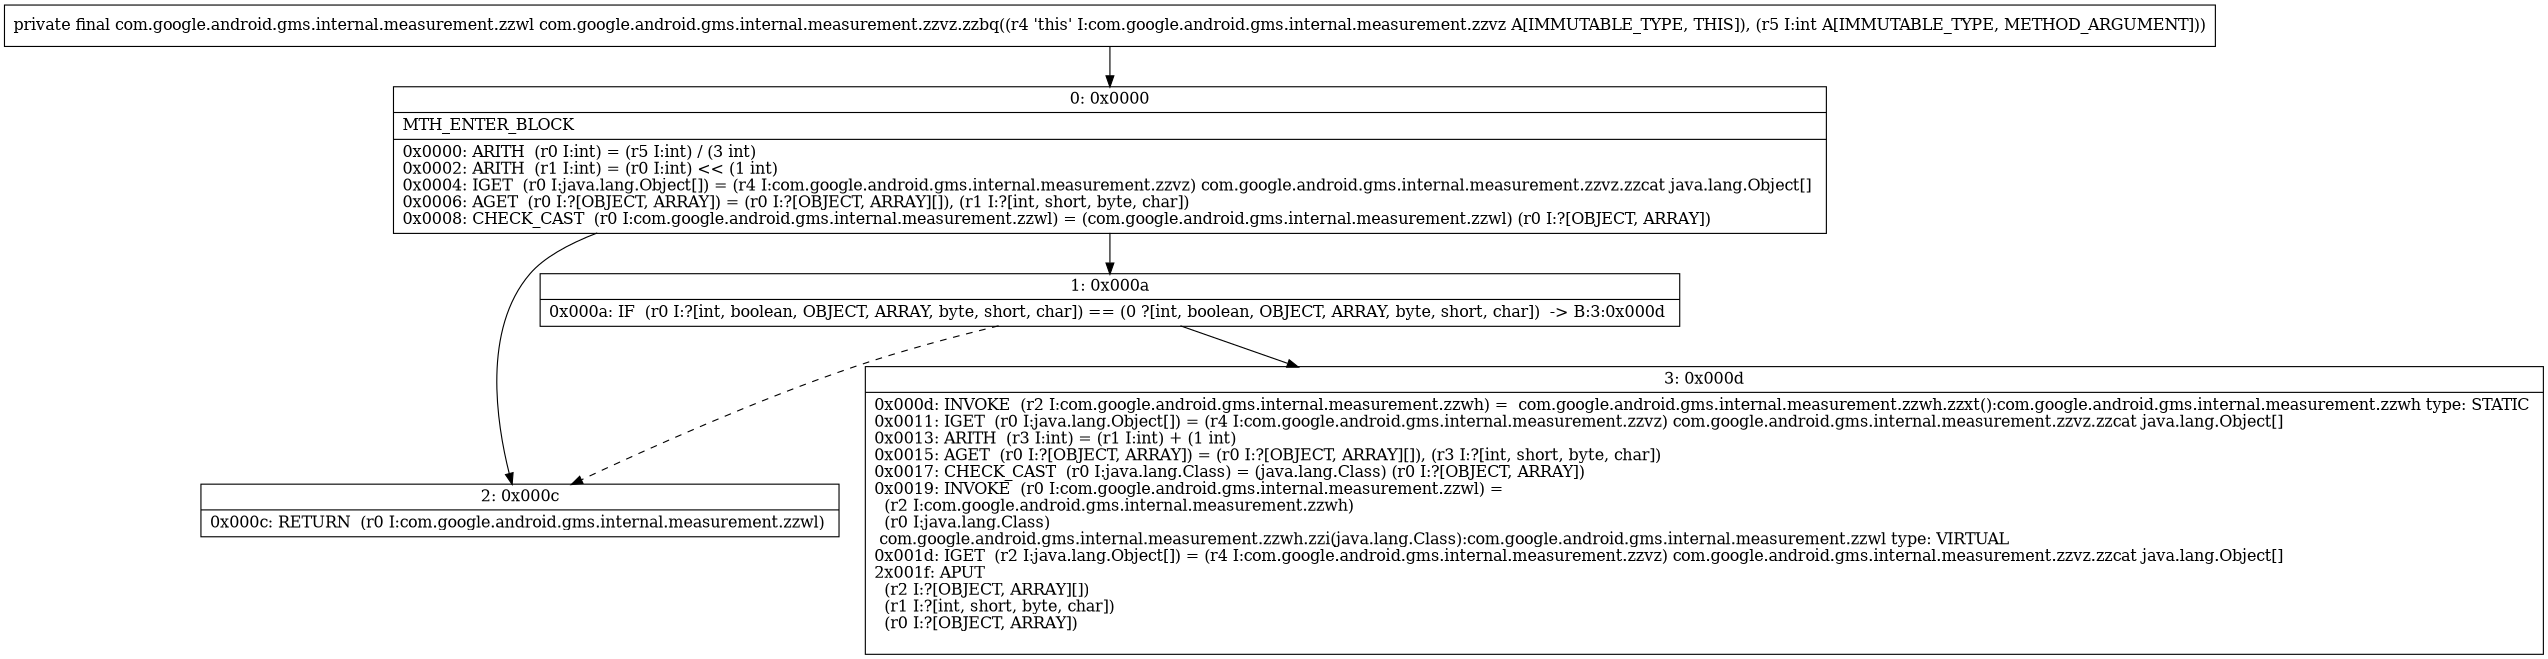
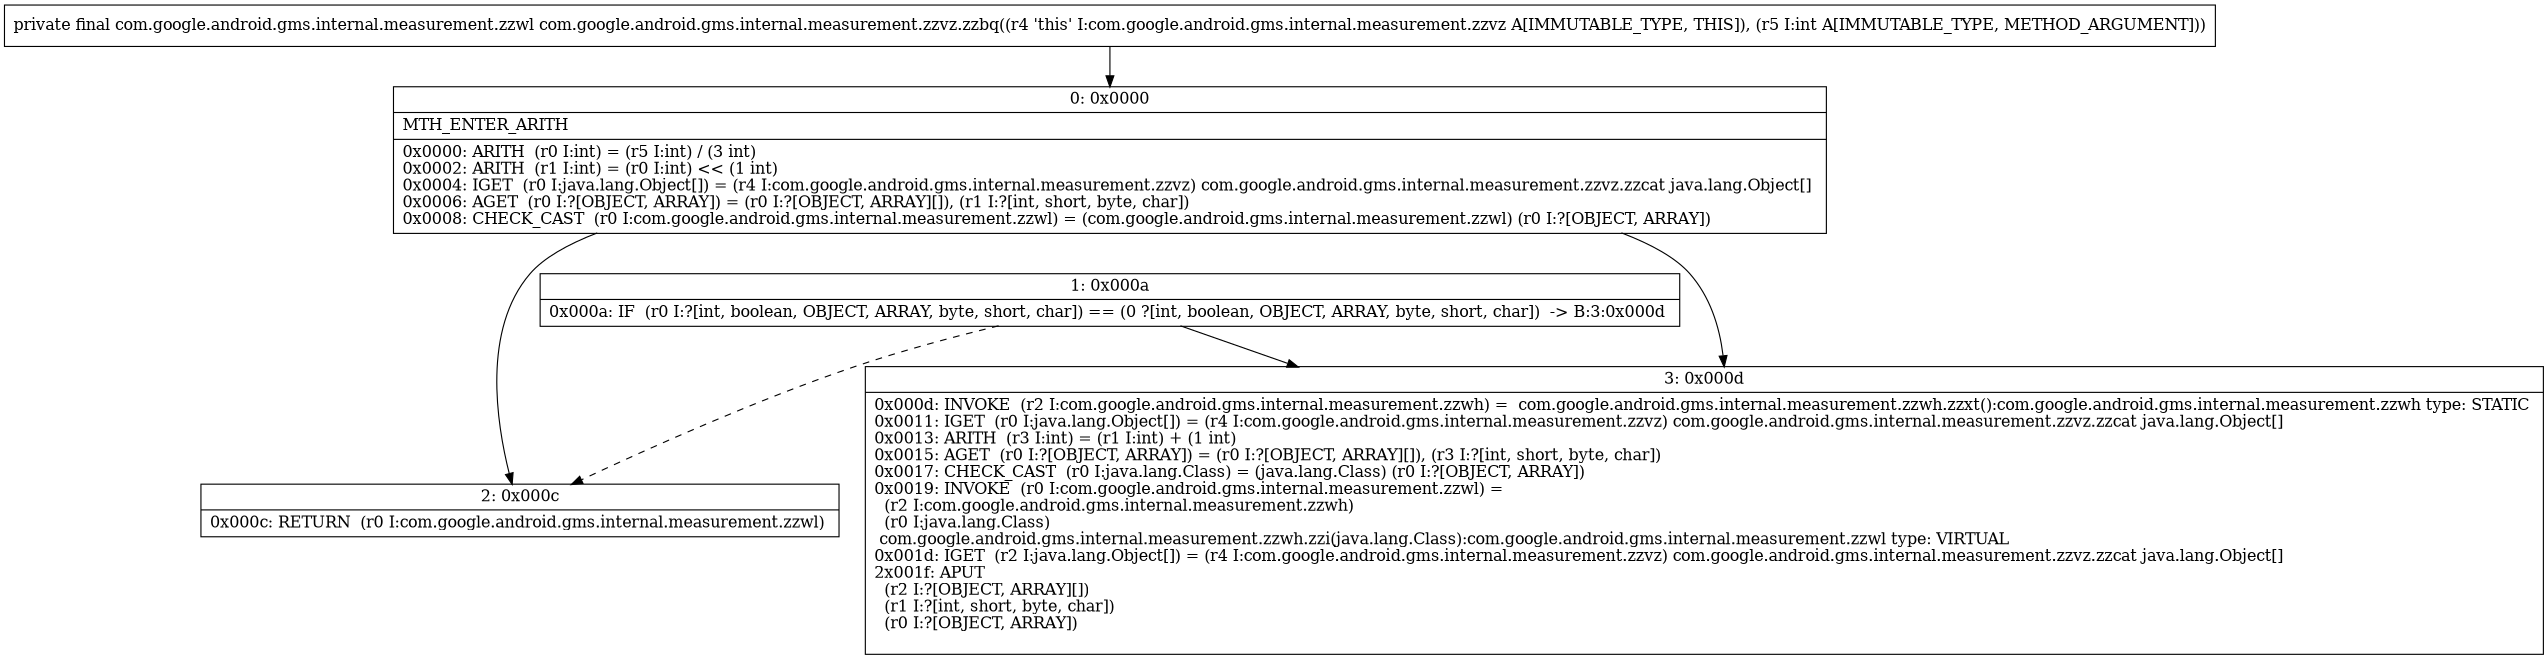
(489, 125) -> (485, 125)
(1110, 248) -> (1693, 277)
